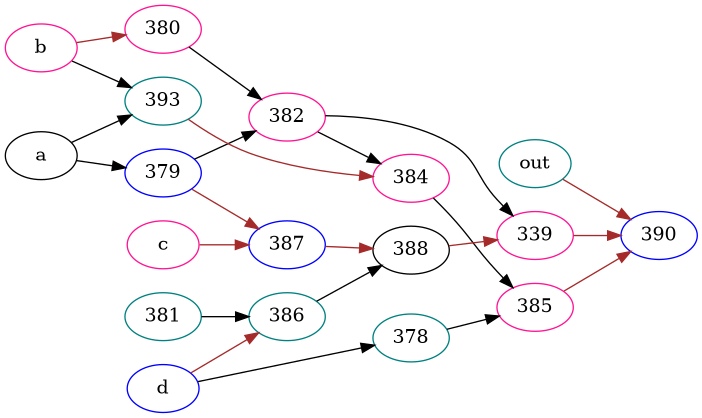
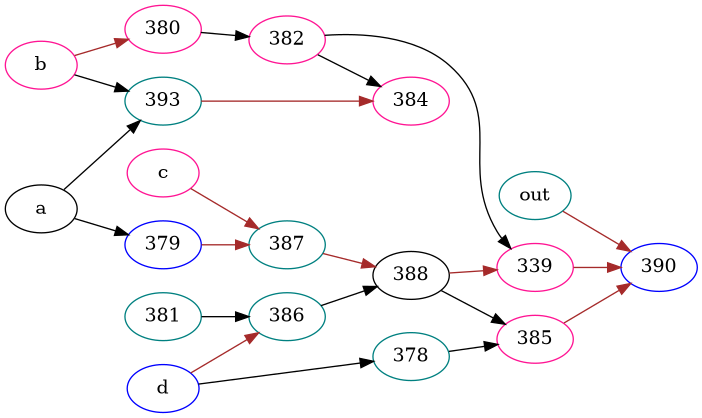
(219, 148) -> none
(467, 235) -> (467, 304)
(287, 245) -> (287, 245)
